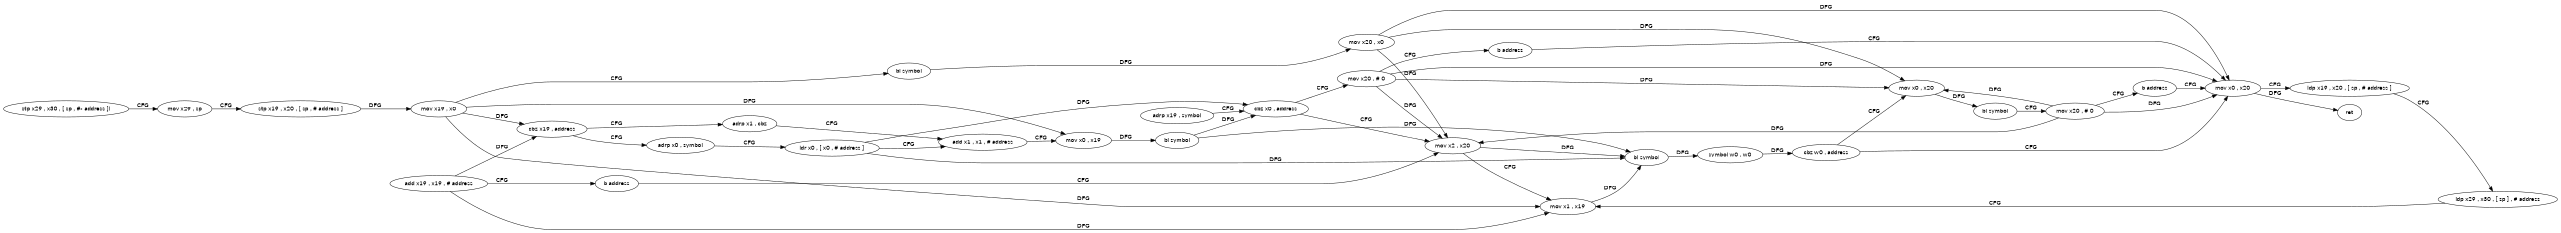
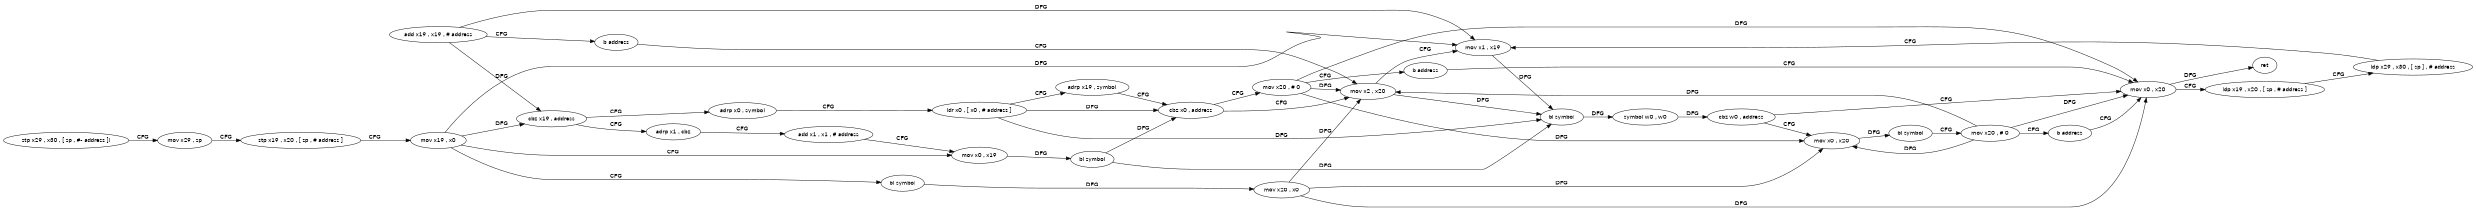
(750, 101) -> (673, 152)
(375, 106) -> (375, 137)
(910, 148) -> (1035, 99)
